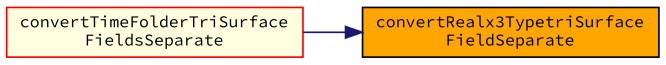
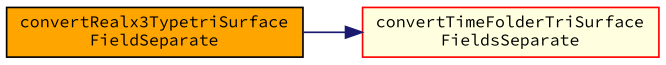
(324, 32) -> (324, 32)
